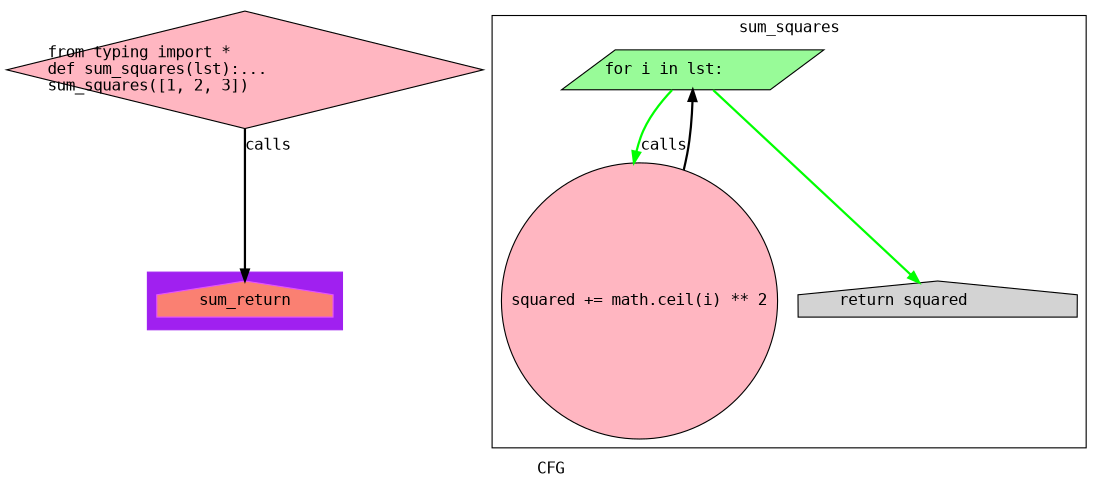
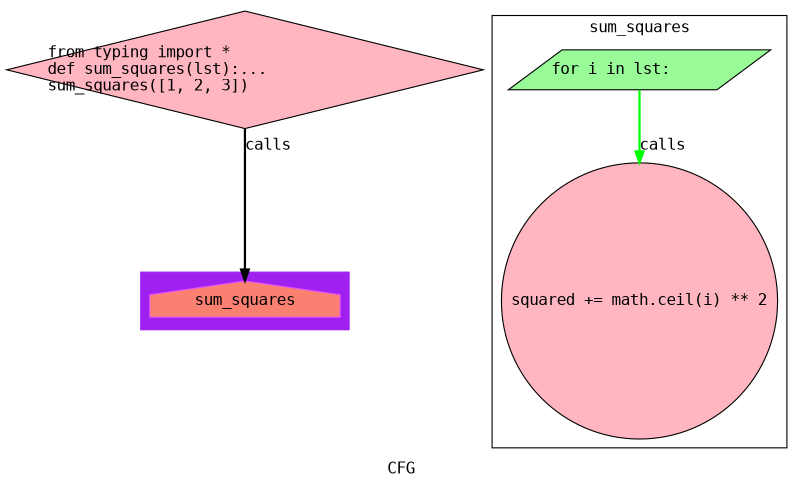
(690, 136) -> none
(245, 301) -> (245, 301)
(938, 301) -> none
